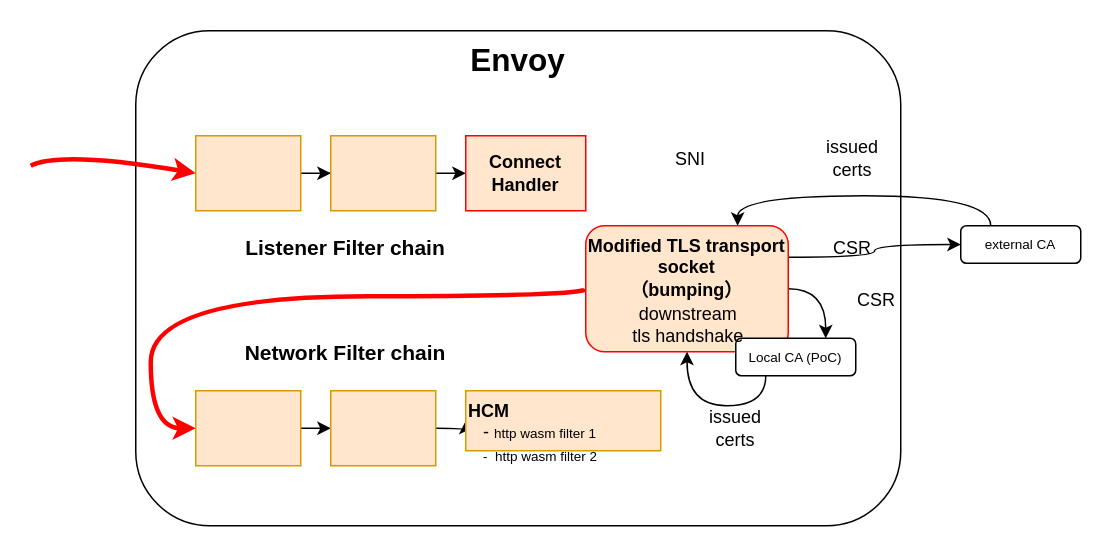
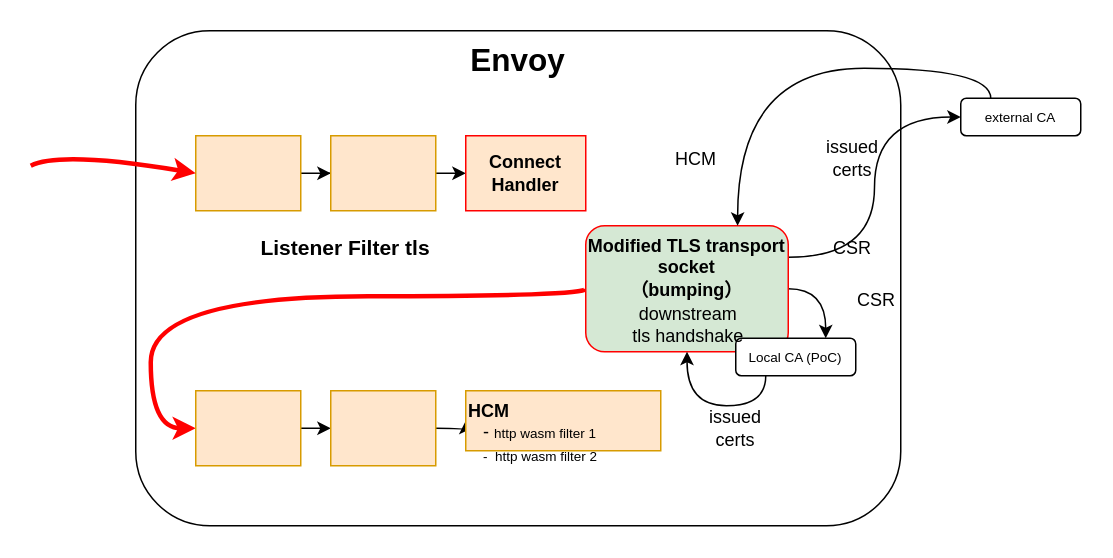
(691, 160) -> (691, 160)
(1021, 245) -> (1021, 117)
(346, 248) -> (346, 248)
(687, 289) -> (687, 289)
(346, 353) -> none
